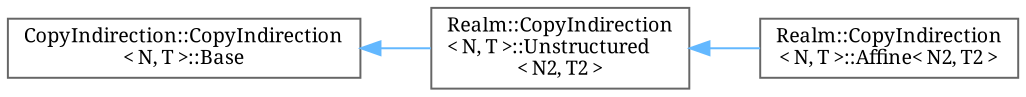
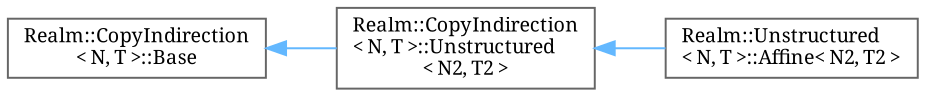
(184, 48) -> (137, 48)
(889, 48) -> (792, 48)
